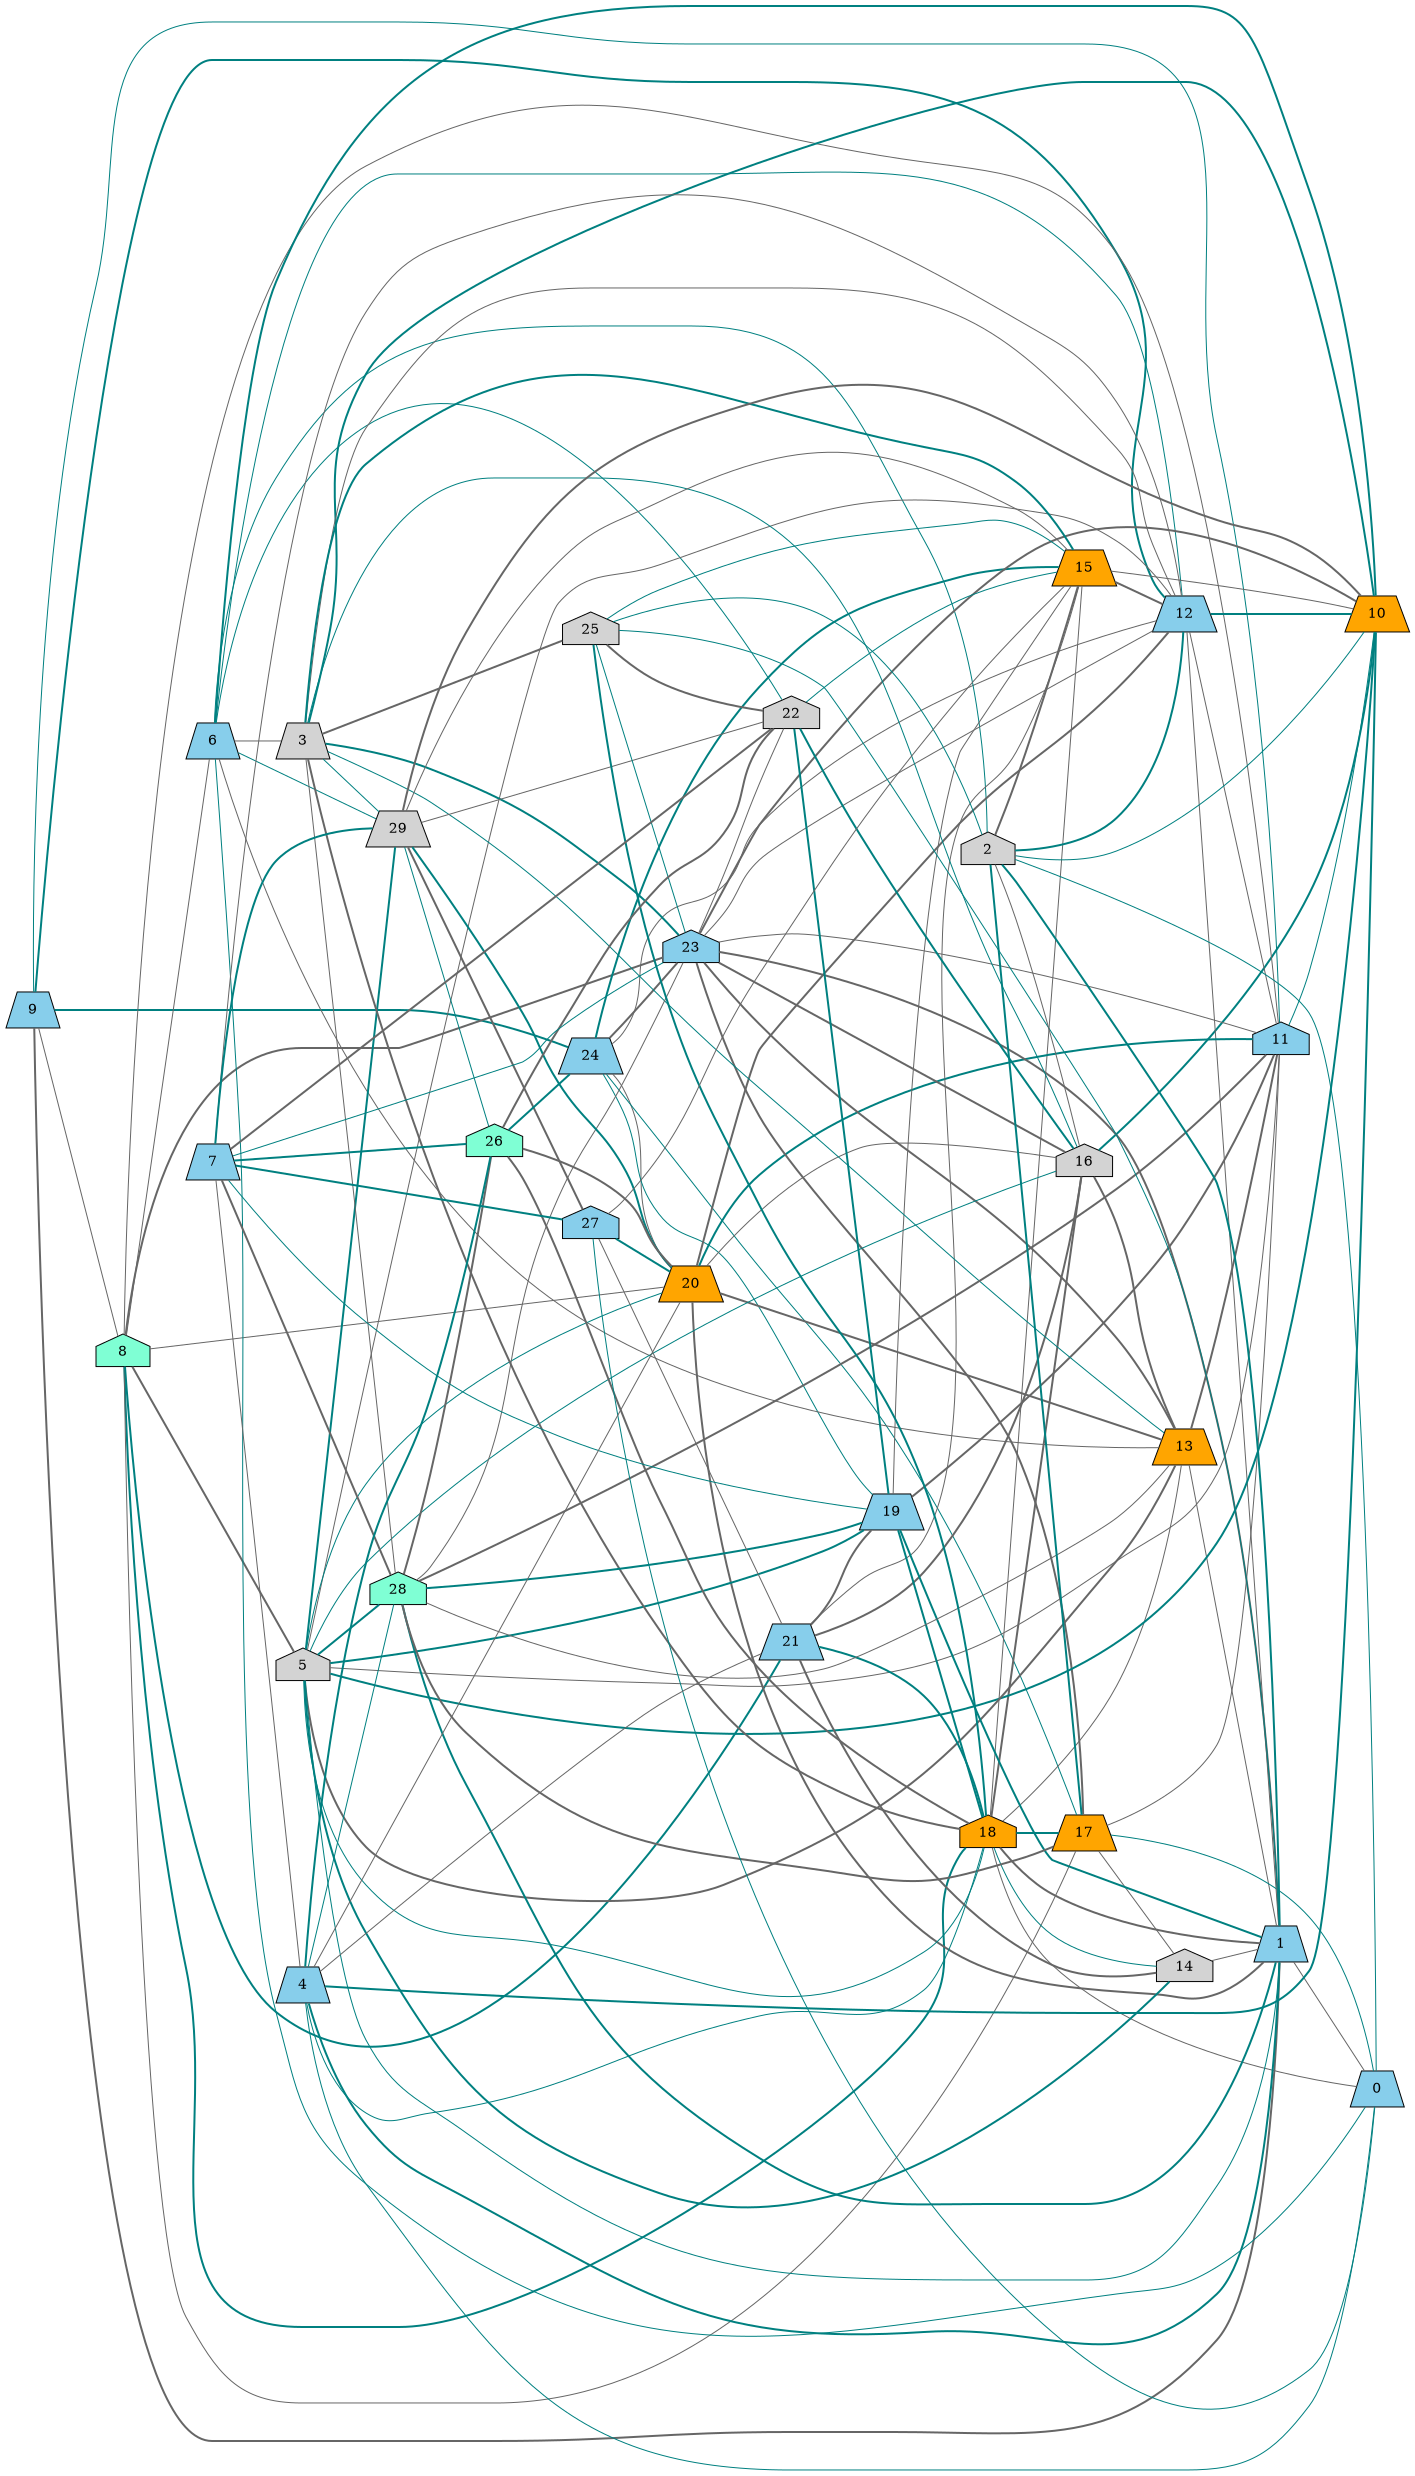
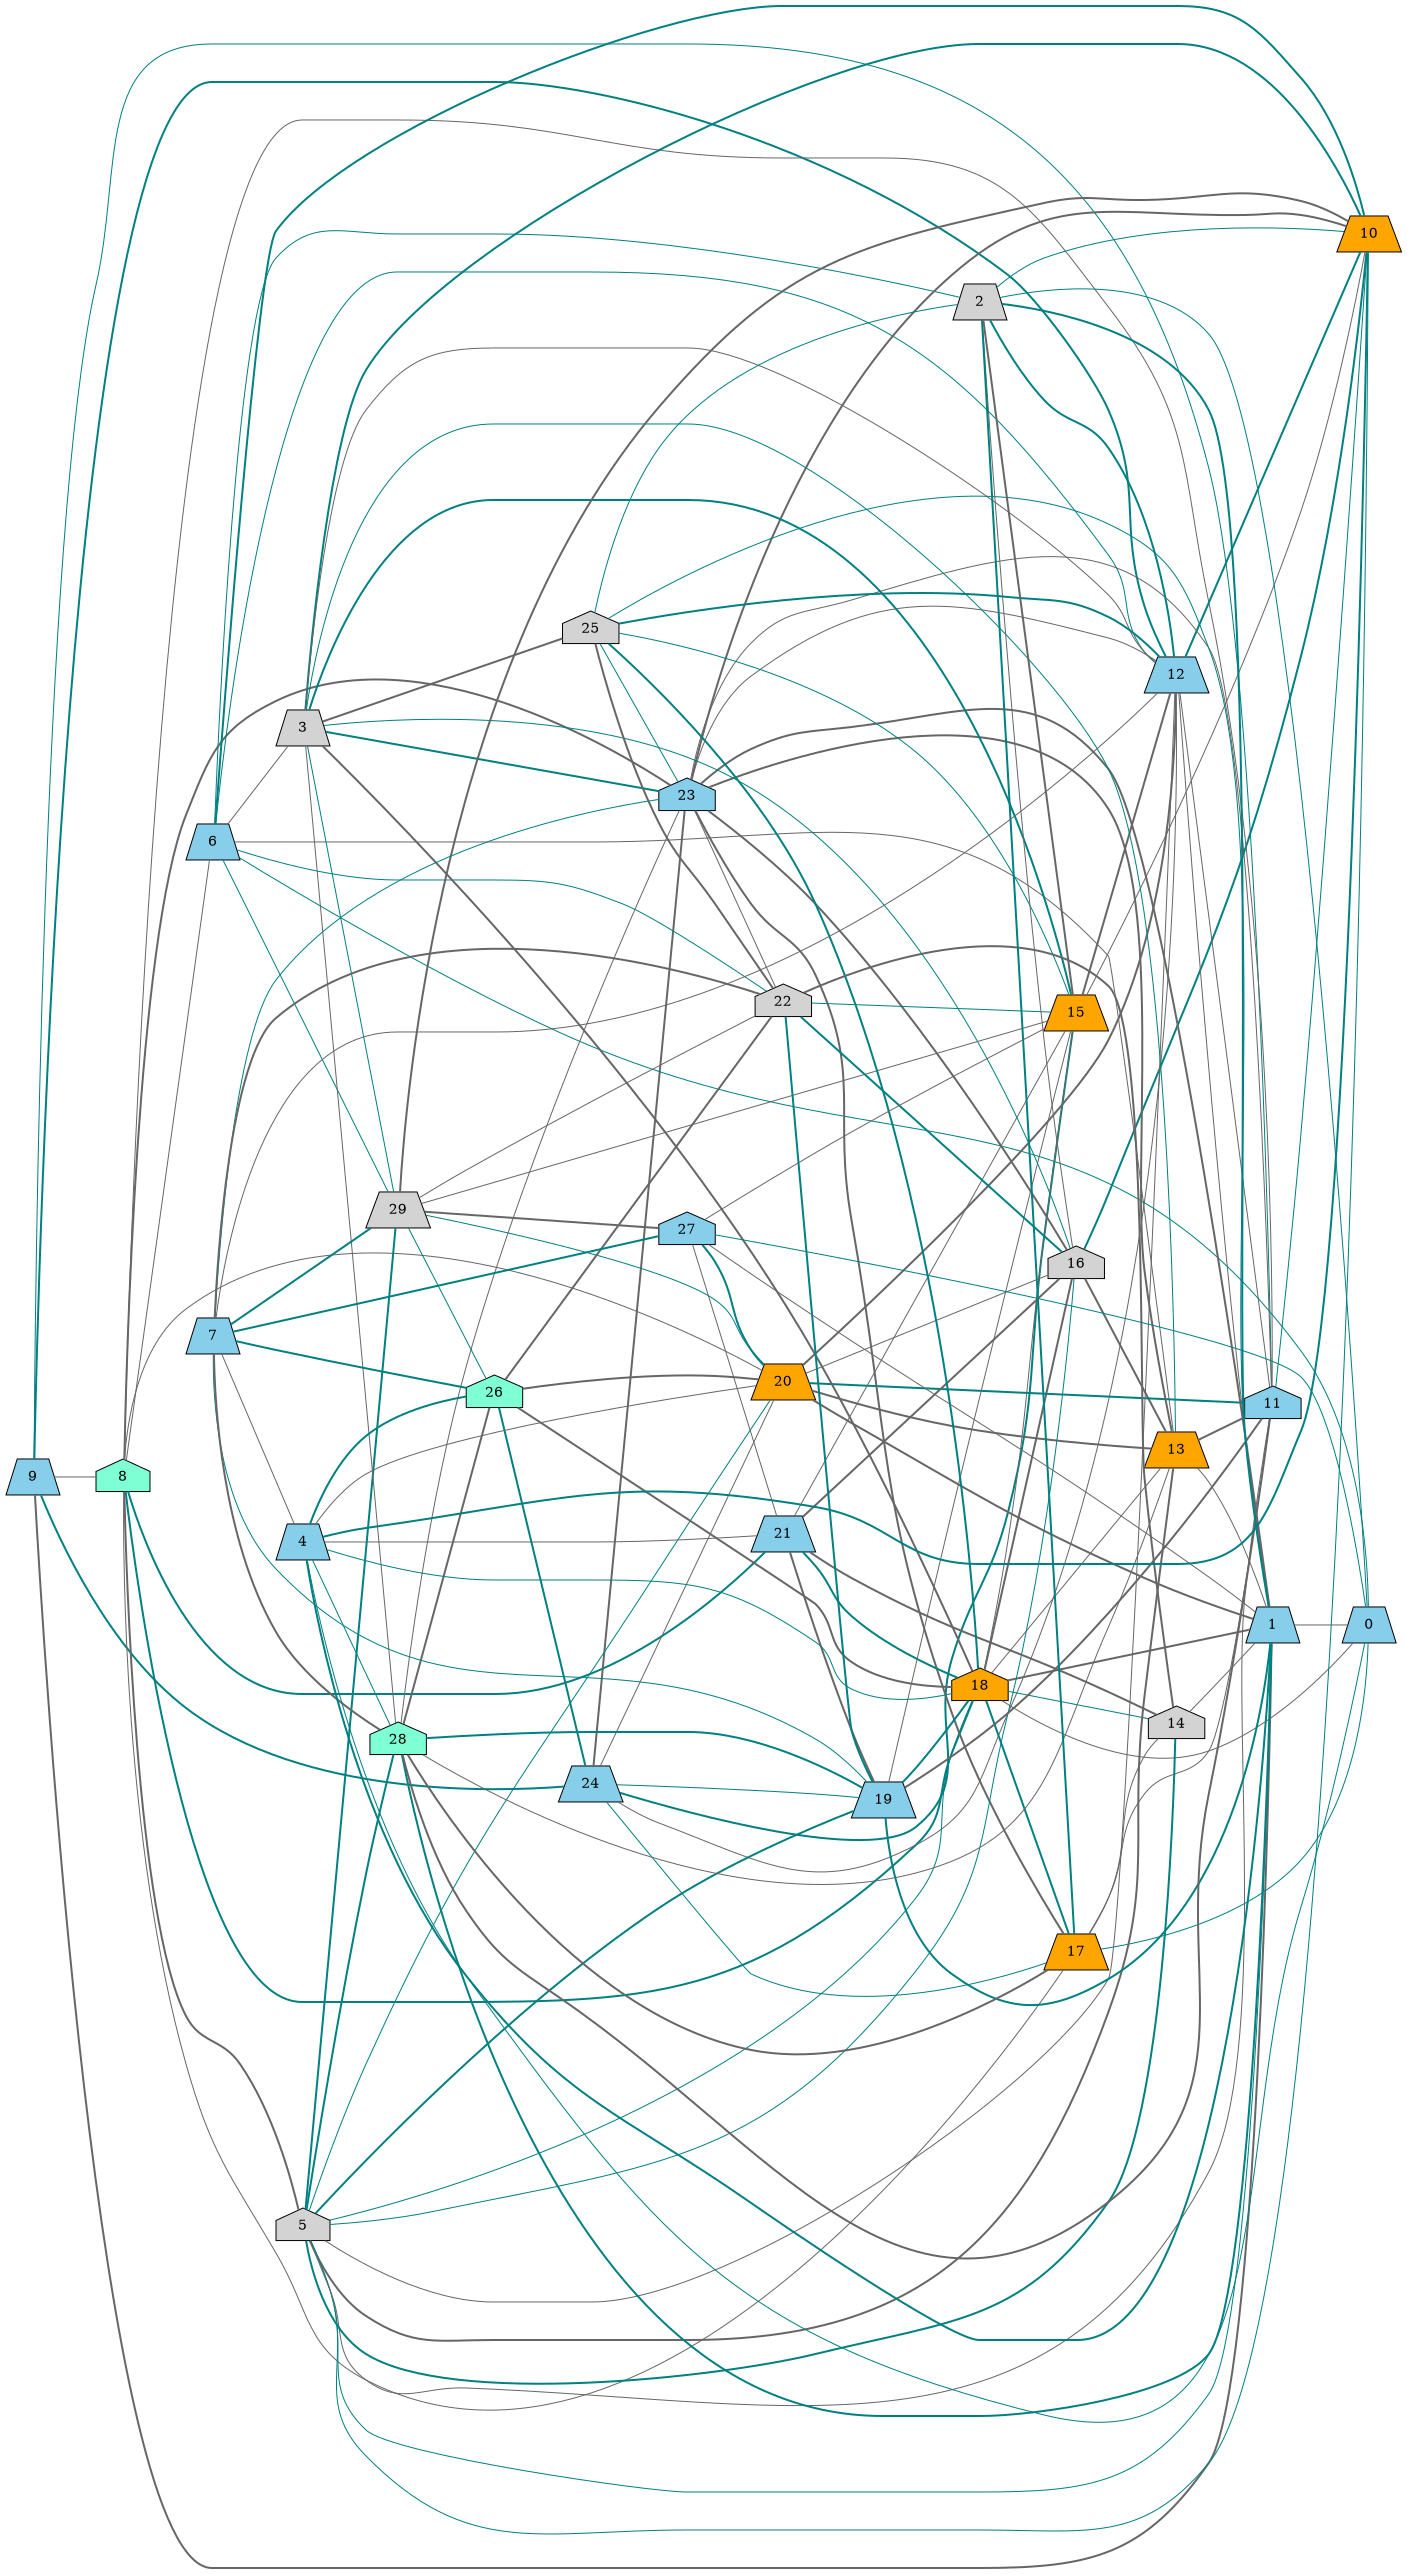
none -> (897, 593)
(988, 850) -> (980, 302)
(550, 1068) -> (613, 1260)
none -> (1141, 1290)
none -> (1012, 1444)
(1177, 1584) -> (1309, 1920)
